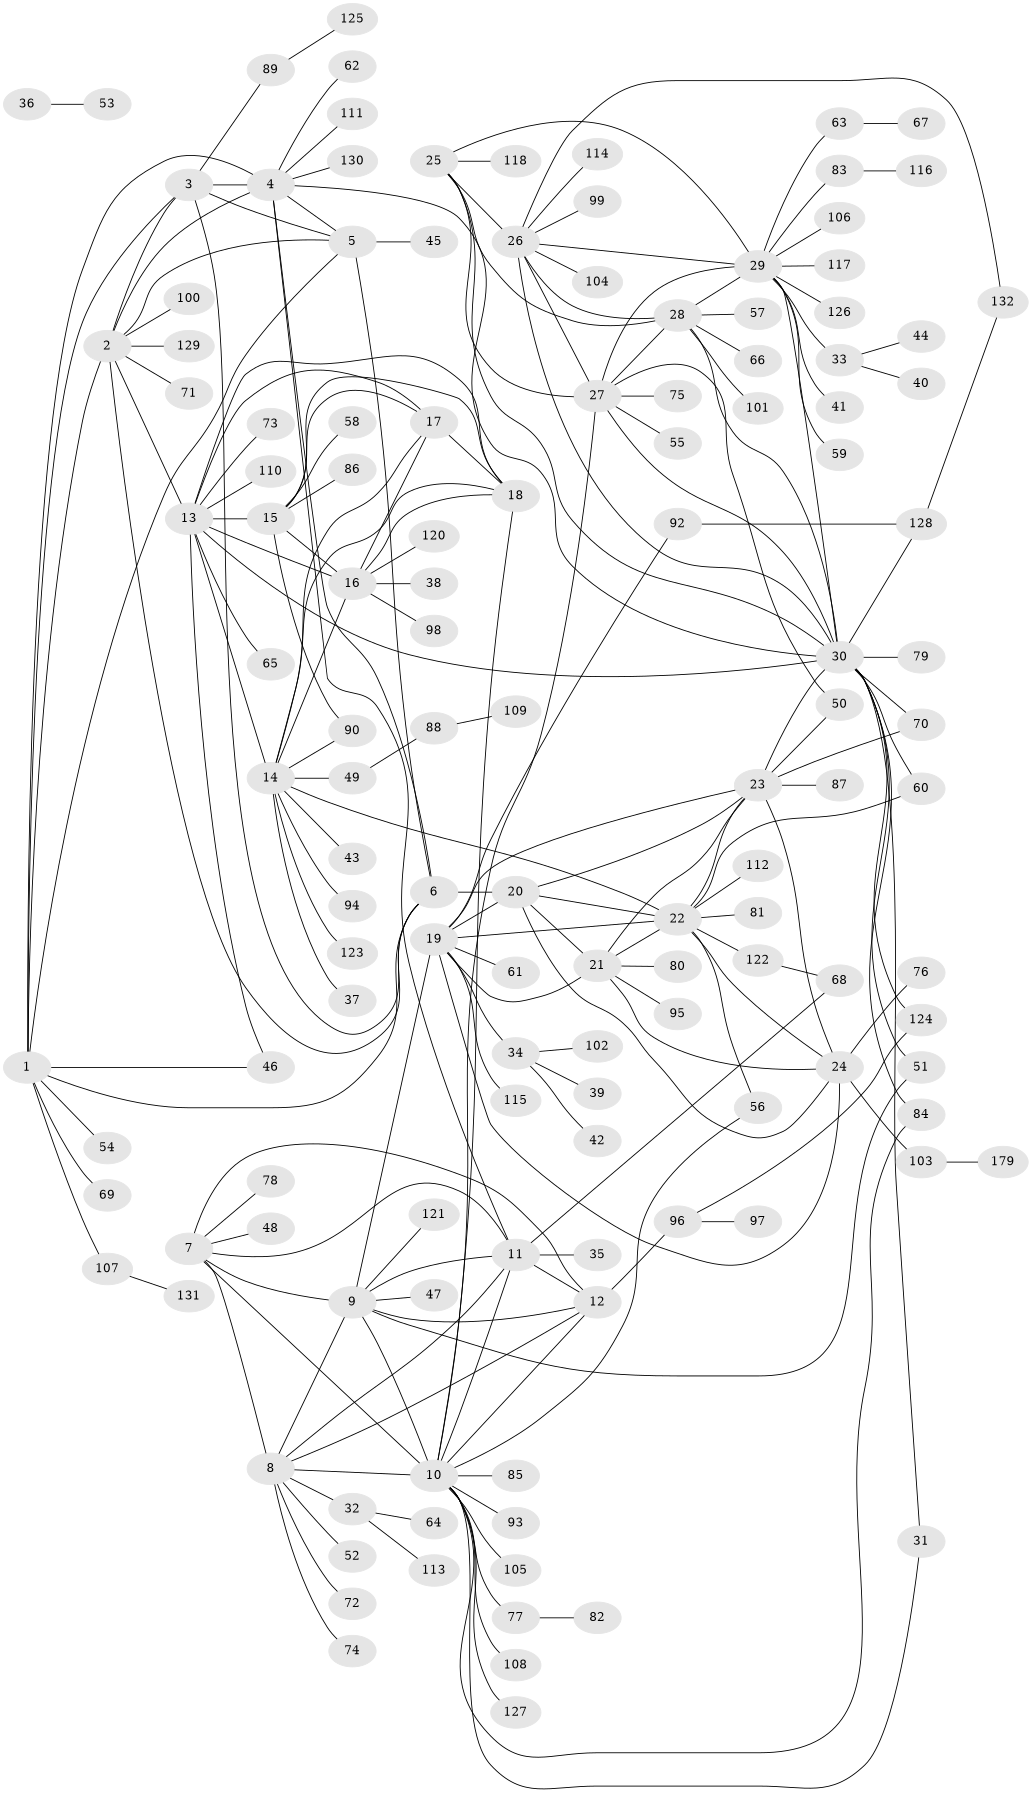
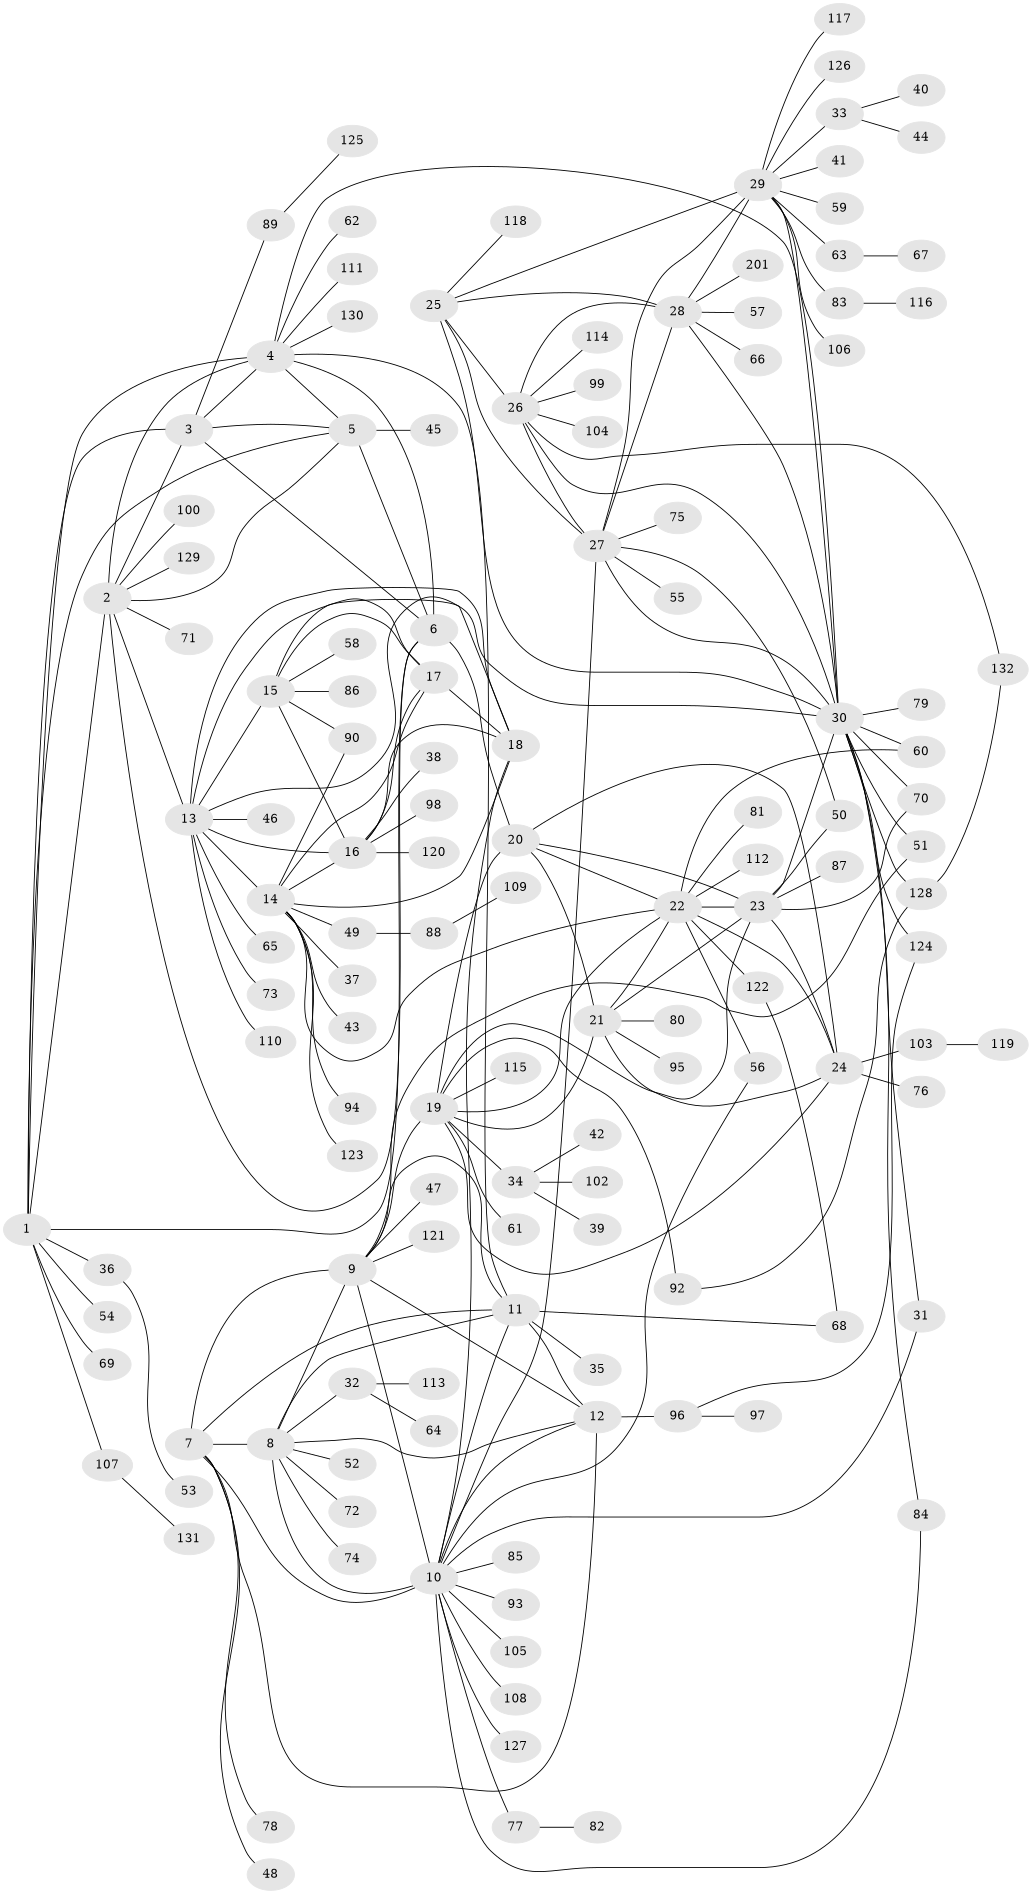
(637, 254) -> none
(758, 408) -> (758, 266)
(149, 1067) -> (67, 1250)
(1003, 1162) -> (1003, 1045)
